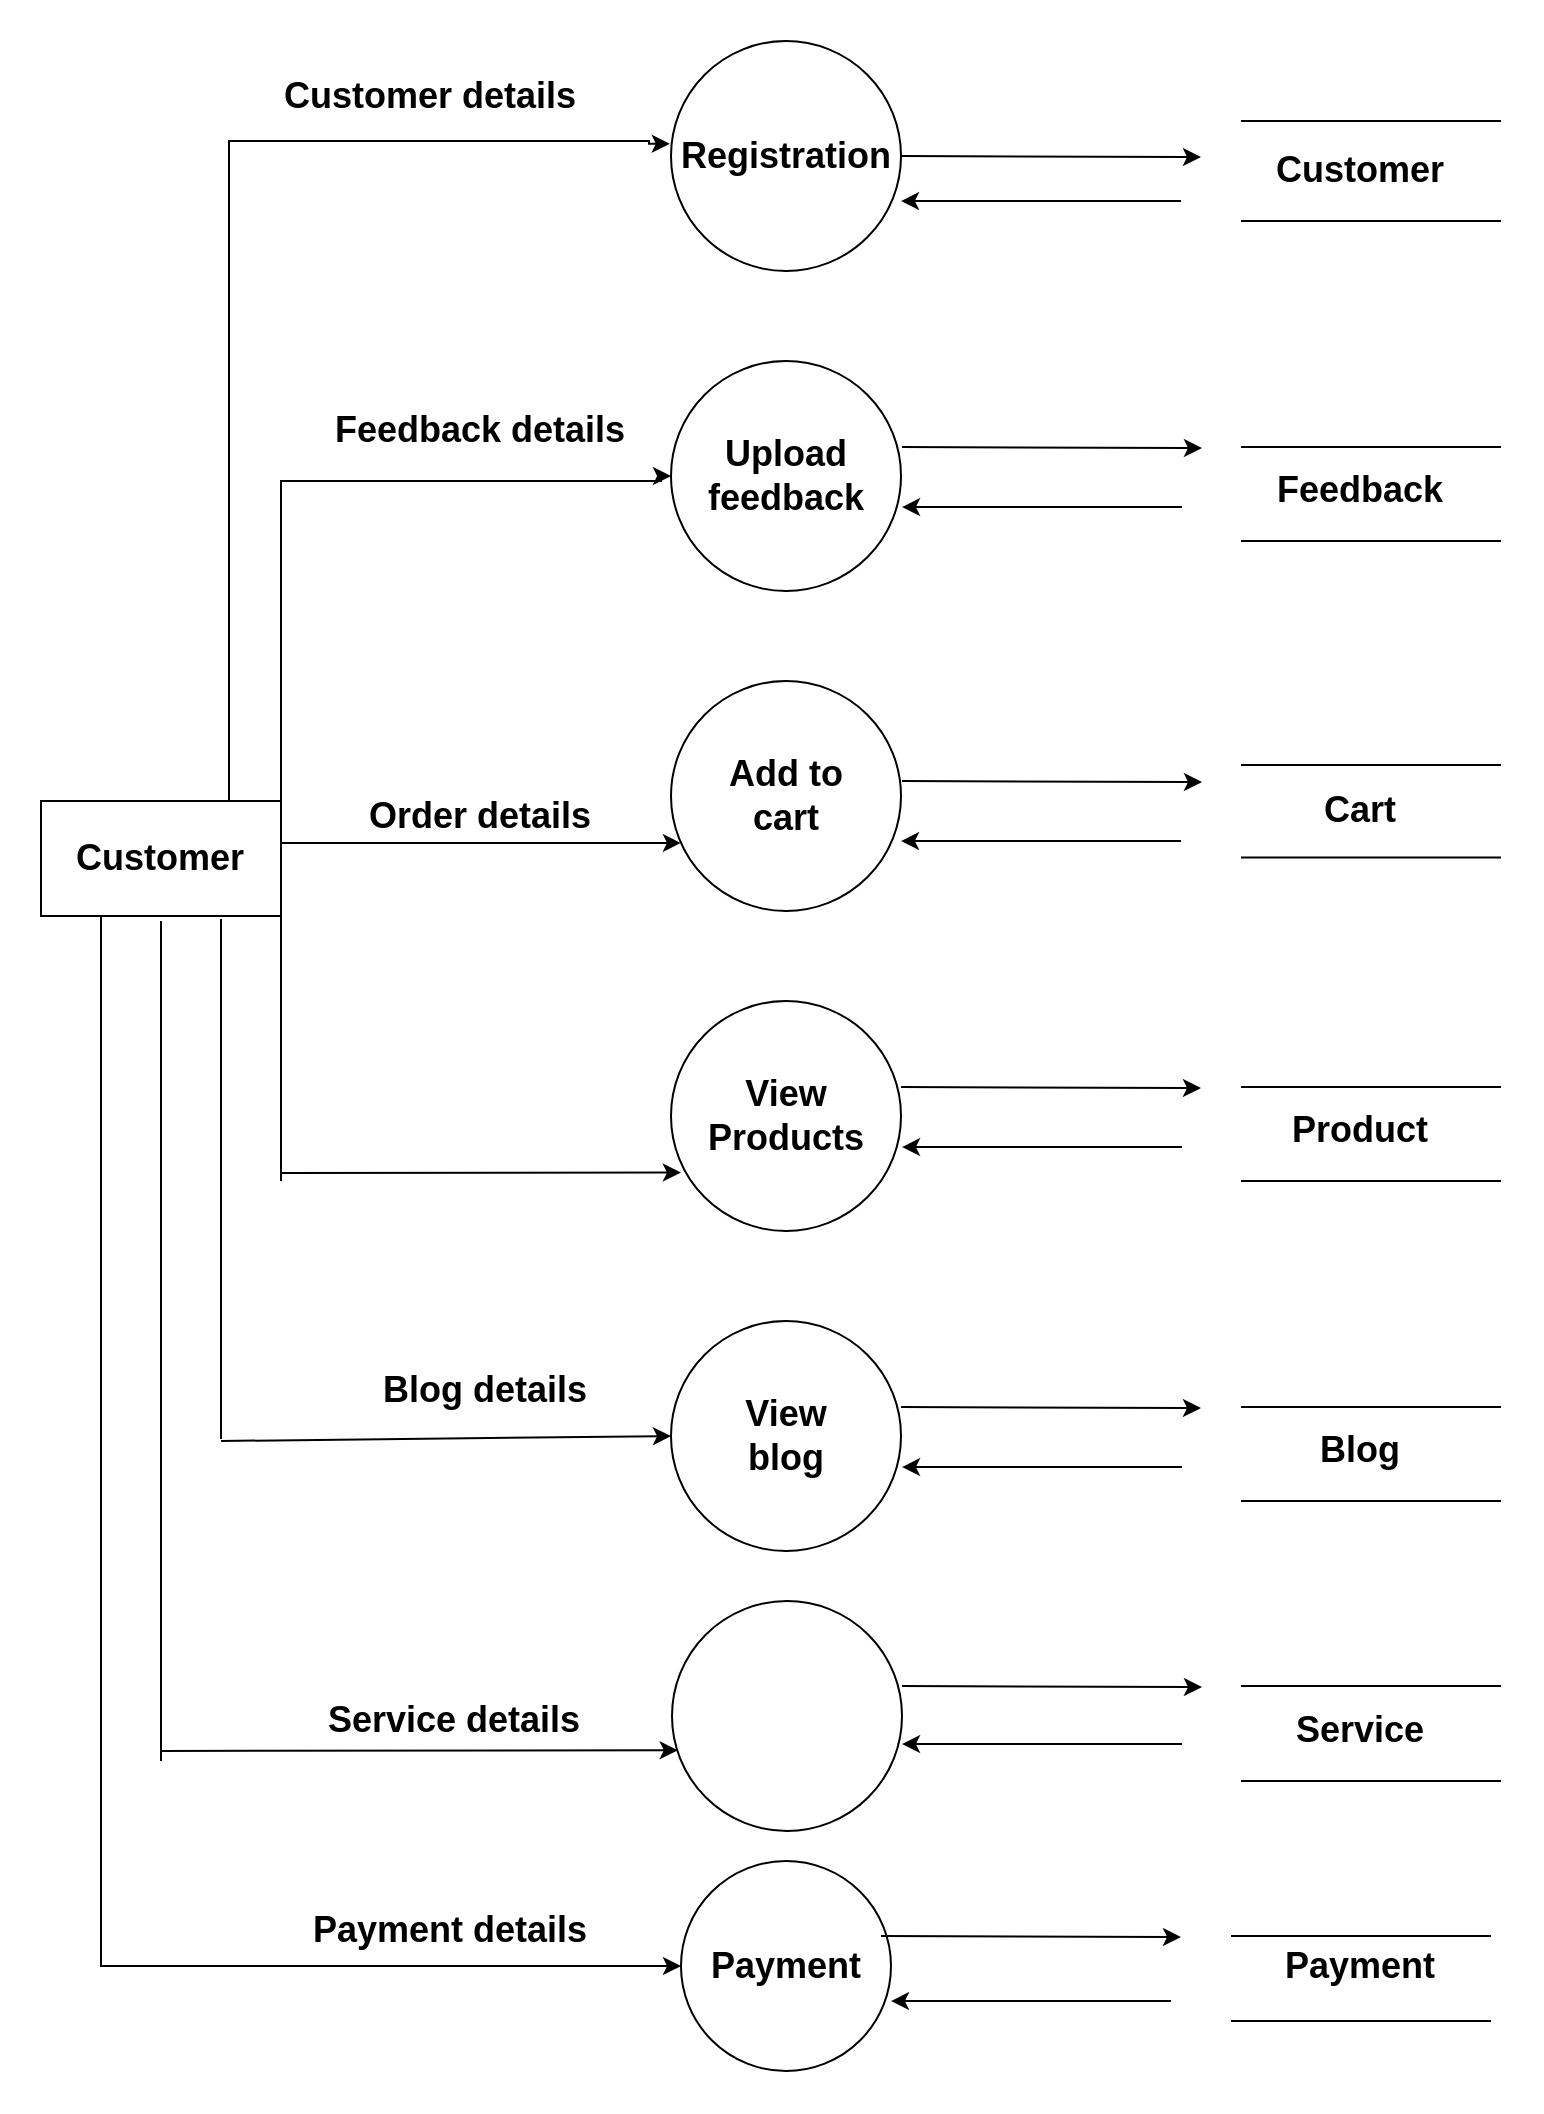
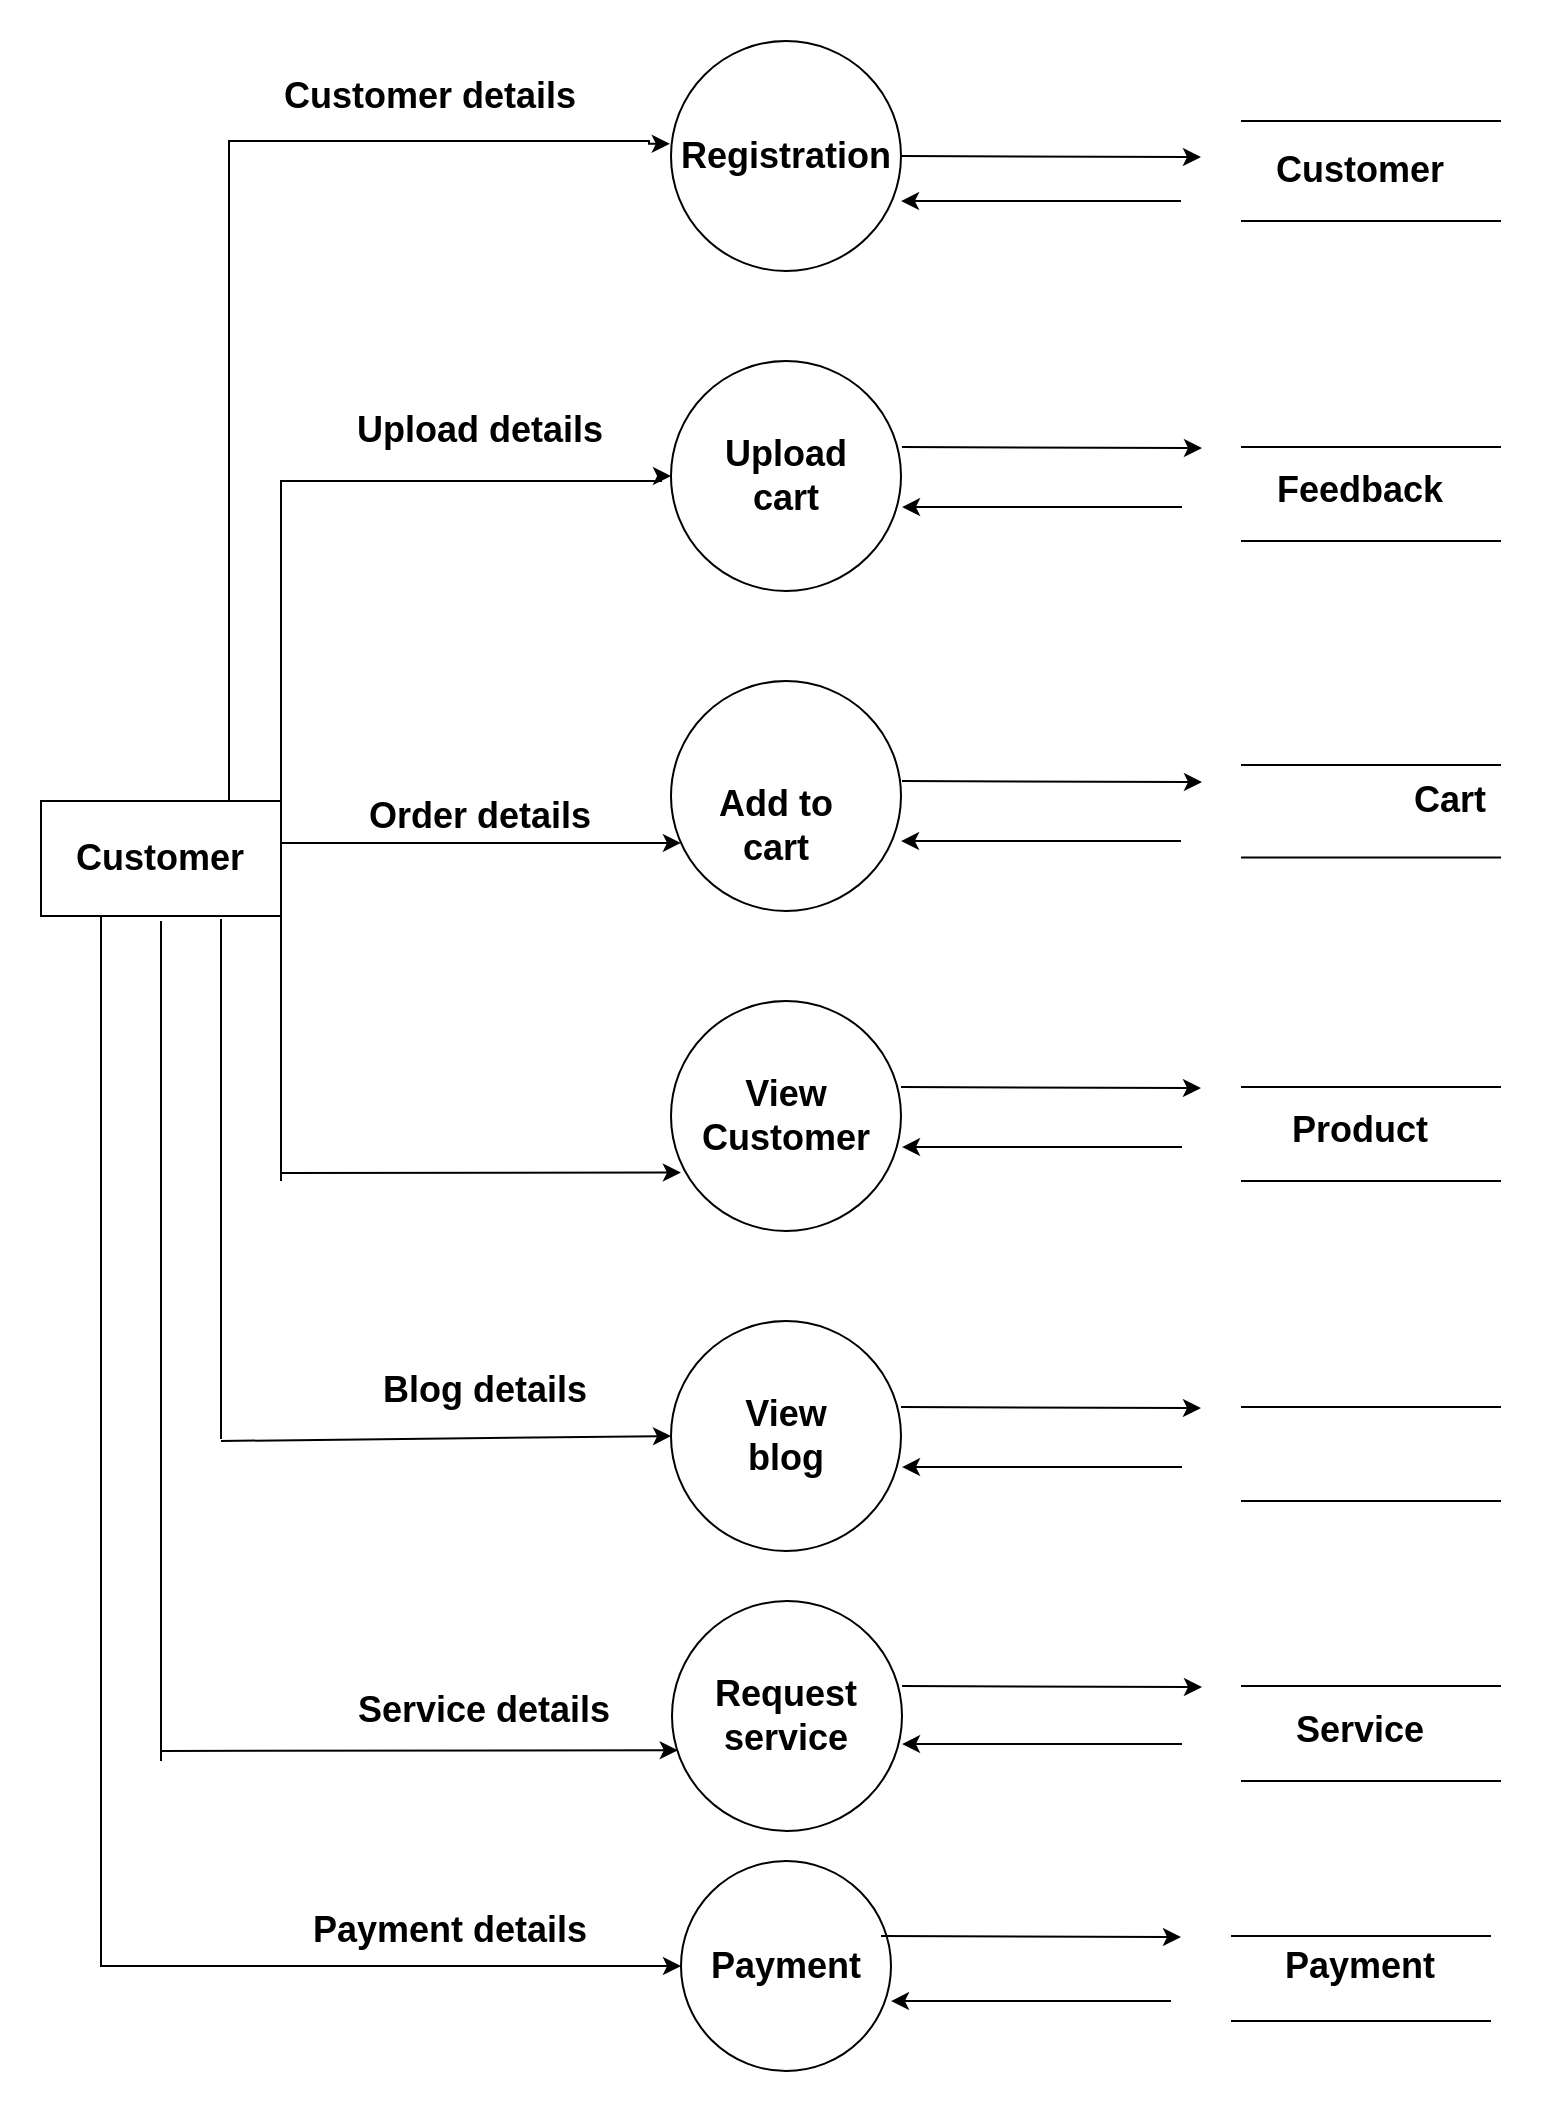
(481, 431) -> (481, 431)
(787, 477) -> (787, 477)
(787, 797) -> (777, 827)
(1361, 811) -> (1451, 801)
(787, 1117) -> (787, 1117)
(1361, 1451) -> none
none -> (786, 1716)
(454, 1721) -> (484, 1711)
